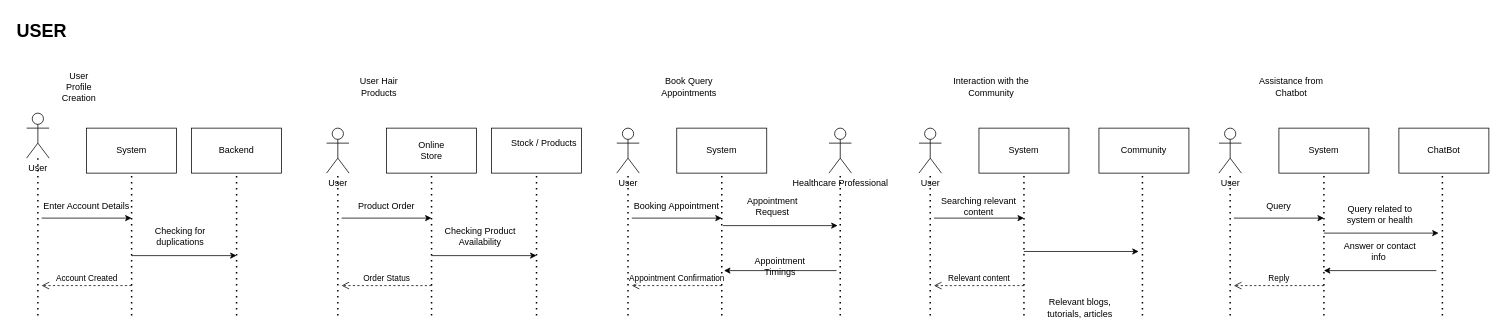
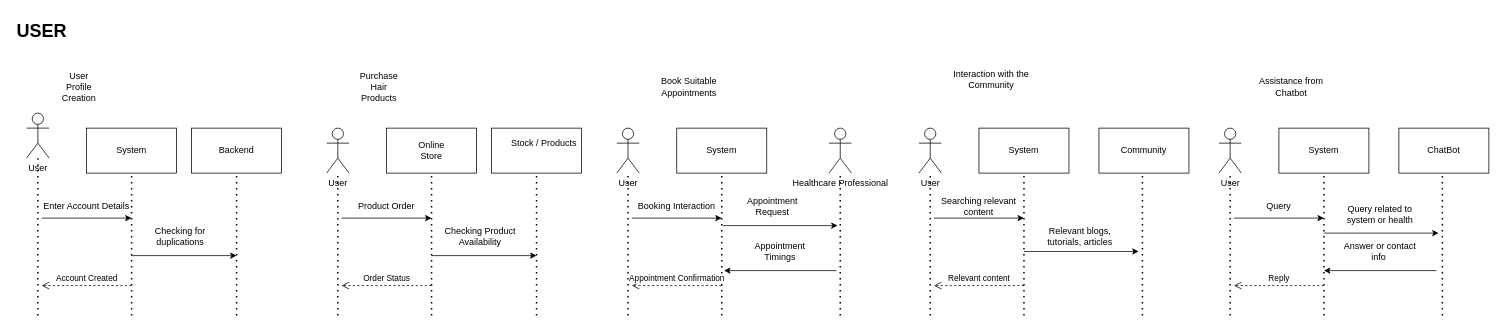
(379, 87) -> (379, 87)
(689, 87) -> (689, 87)
(992, 87) -> (992, 79)
(677, 207) -> (677, 207)
(780, 267) -> (780, 252)
(1080, 308) -> (1080, 237)
